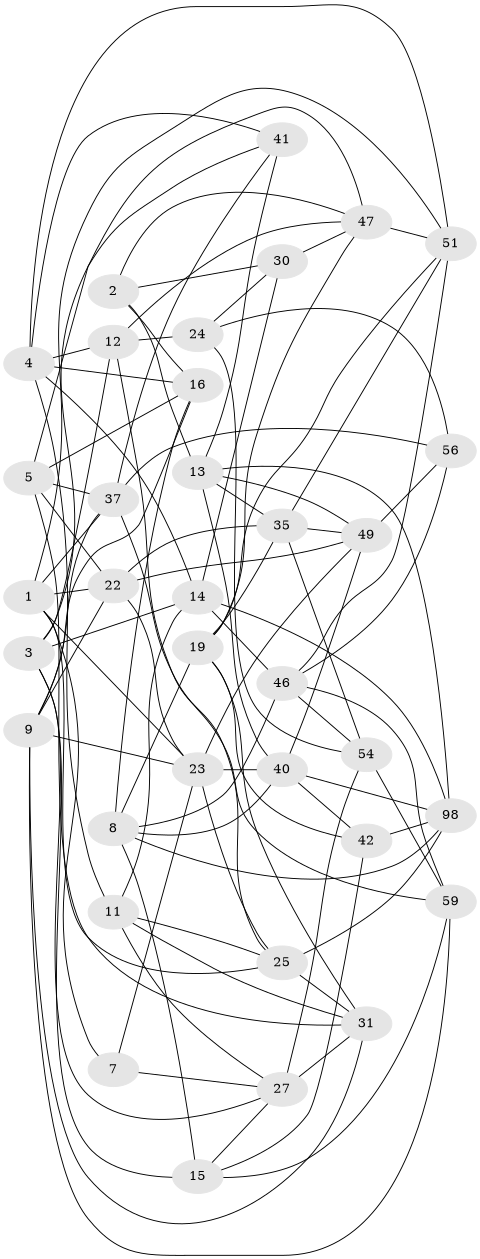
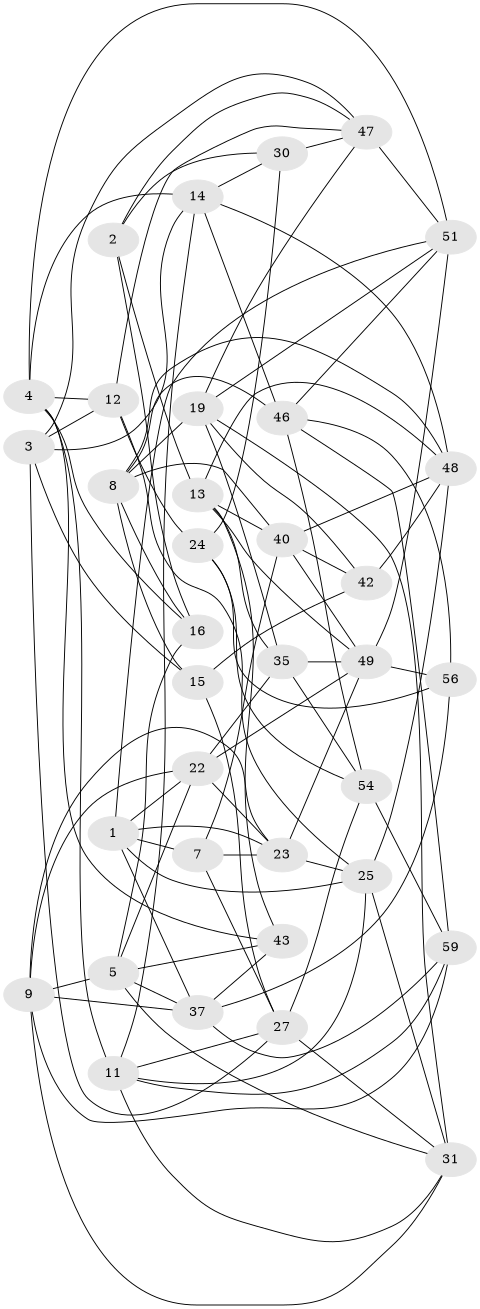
(282, 140) -> (282, 941)
(367, 385) -> (421, 452)
(100, 549) -> (71, 984)
(240, 770) -> (238, 735)
(451, 816) -> (451, 469)
(377, 1090) -> (317, 1085)
